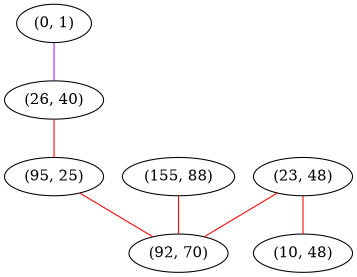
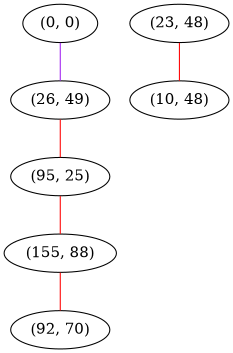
(54, 23) -> (60, 23)
(54, 100) -> (60, 100)
(116, 215) -> (60, 215)
(241, 215) -> none
